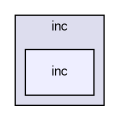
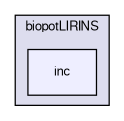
(60, 27) -> (62, 27)
